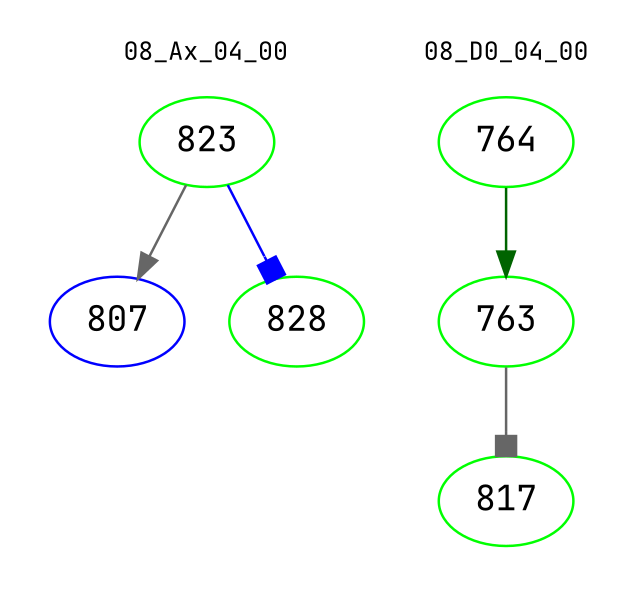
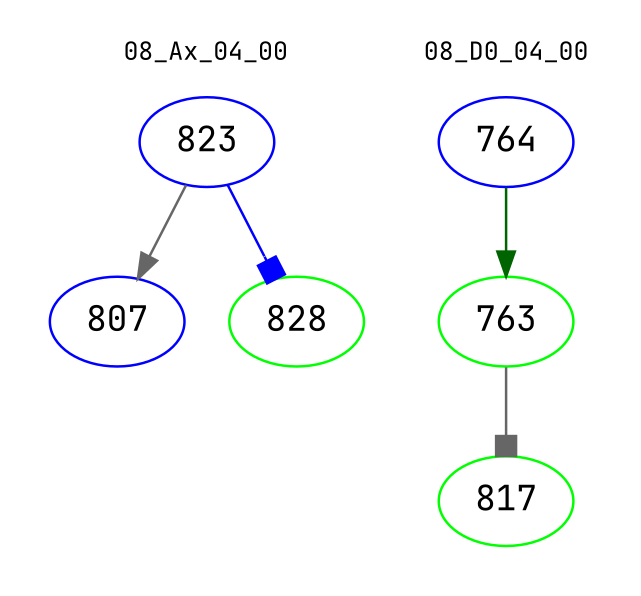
(207, 142) -> (207, 142)
(506, 142) -> (506, 142)
